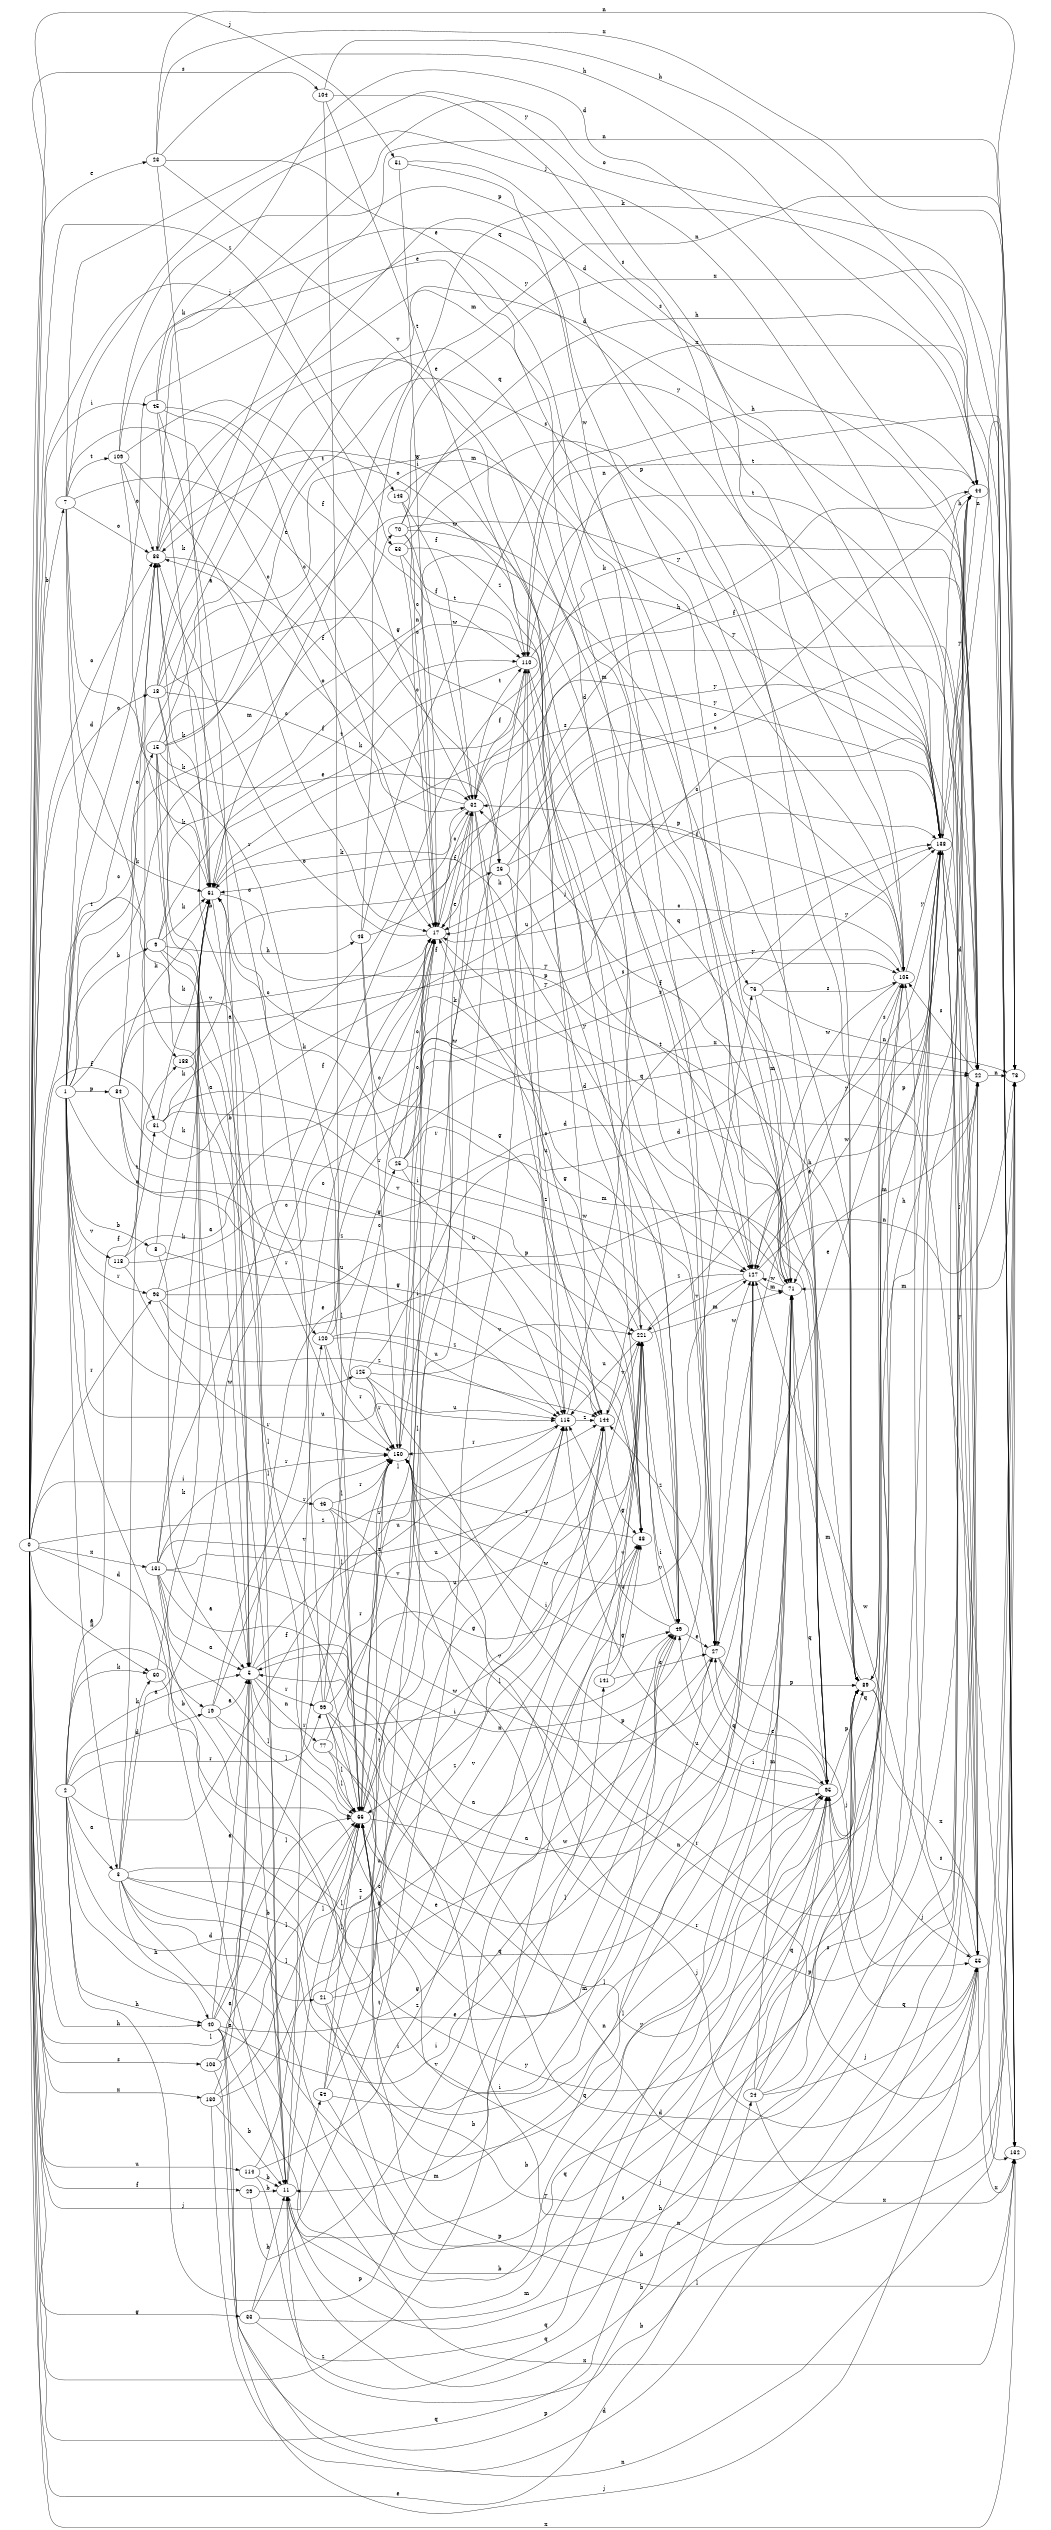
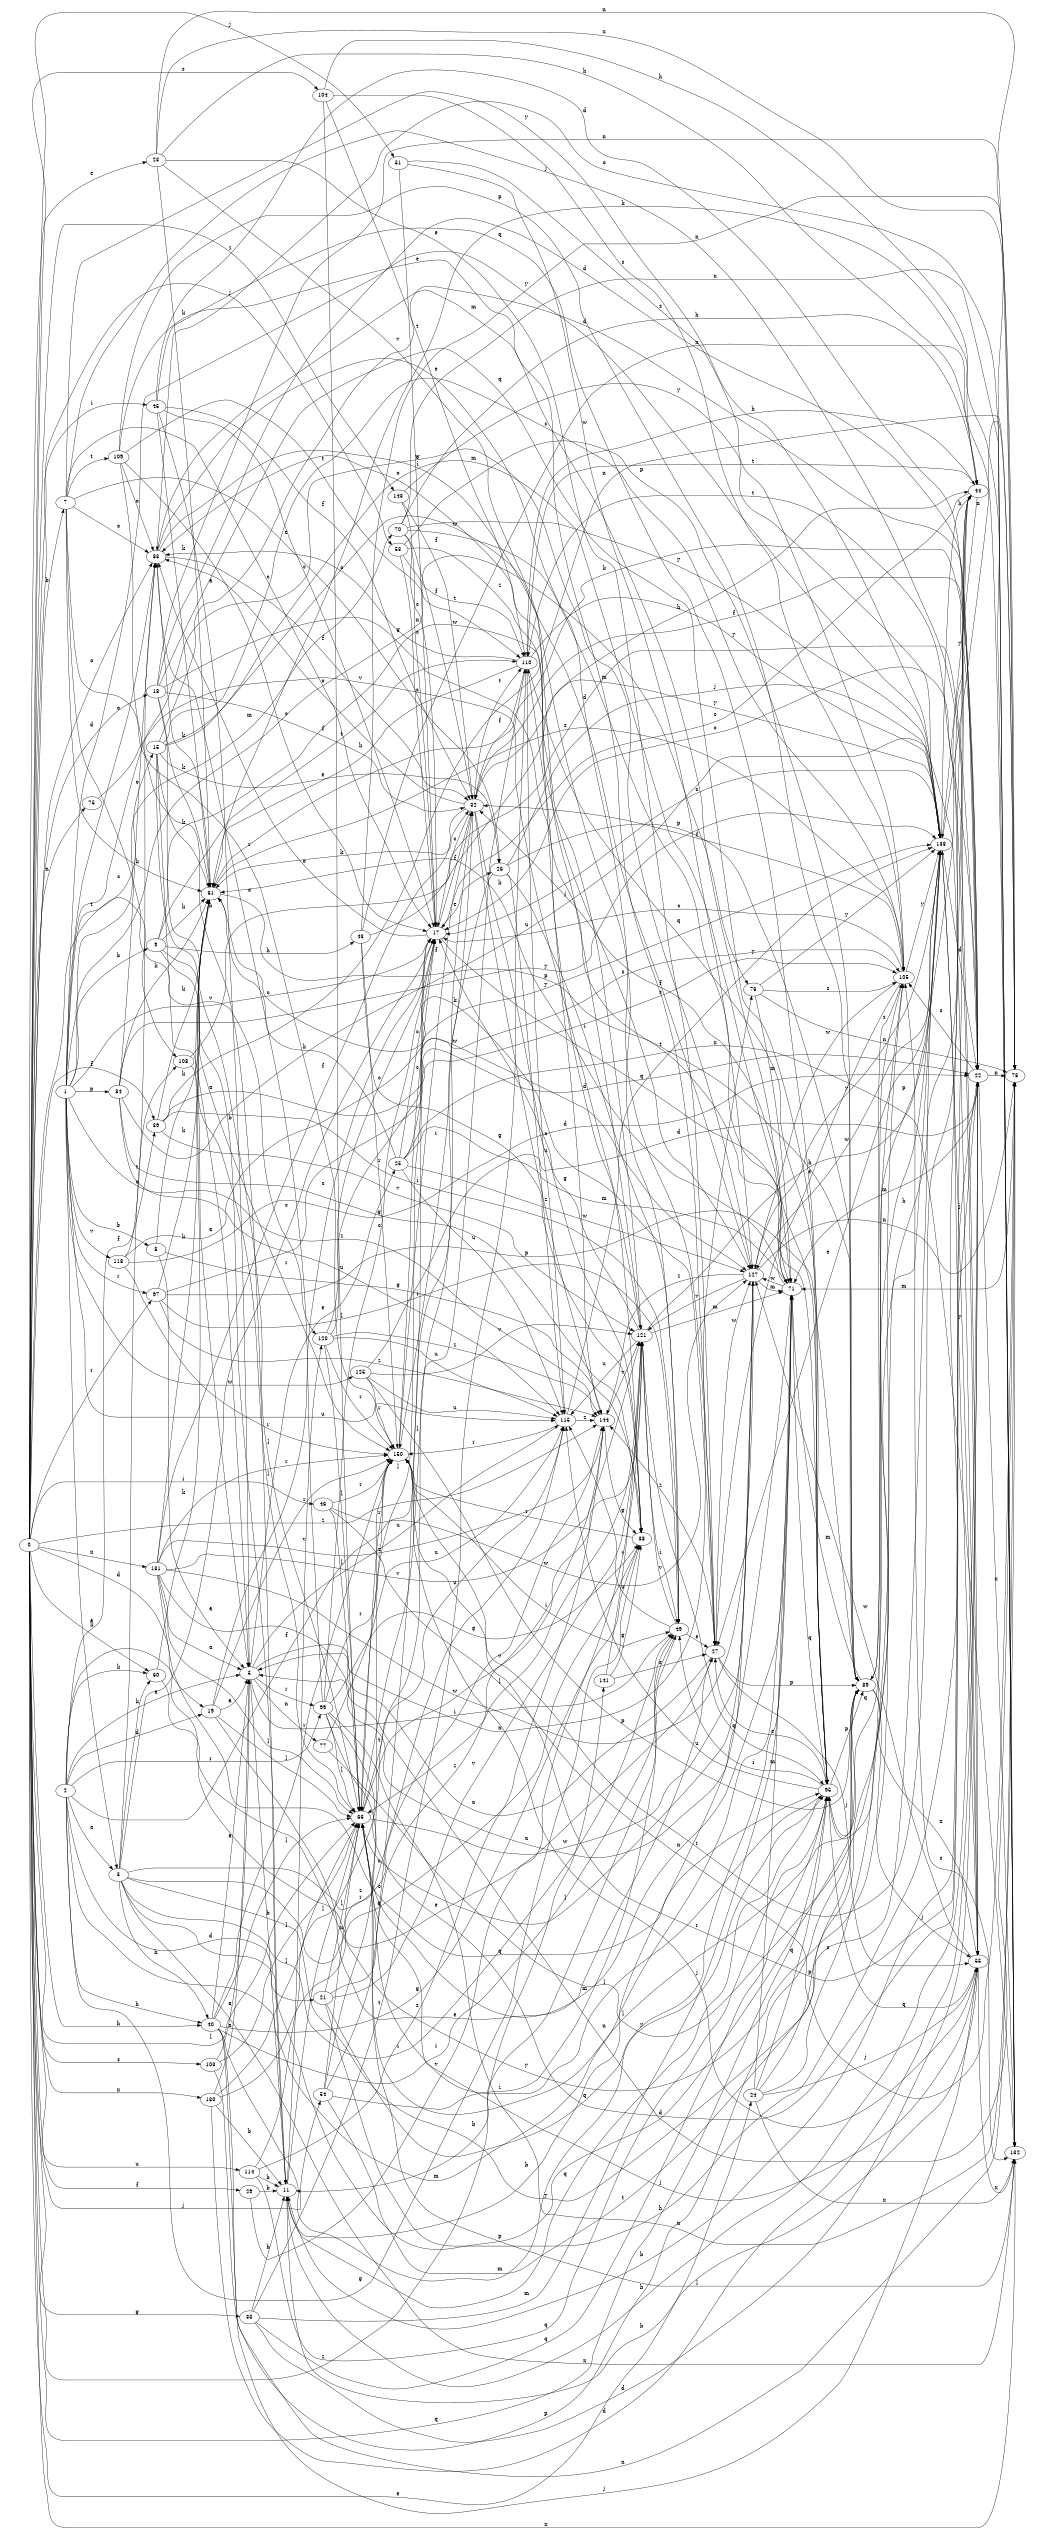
none -> (354, 581)
(715, 687) -> (715, 687)
none -> (92, 803)
(585, 1026) -> (585, 1026)
(184, 1062) -> (184, 1062)
(156, 1126) -> (156, 1126)
(240, 1243) -> none
(156, 1295) -> (156, 1295)
(642, 1336) -> (642, 1336)
none -> (997, 1612)
(160, 1640) -> none
(337, 1776) -> none
(342, 1928) -> (342, 1928)
none -> (947, 2012)
(623, 2198) -> (623, 2198)
(500, 2269) -> (500, 2269)
(361, 2279) -> (361, 2279)
